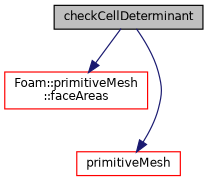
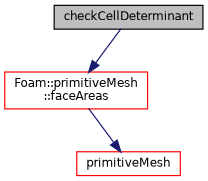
(161, 84) -> (101, 125)
